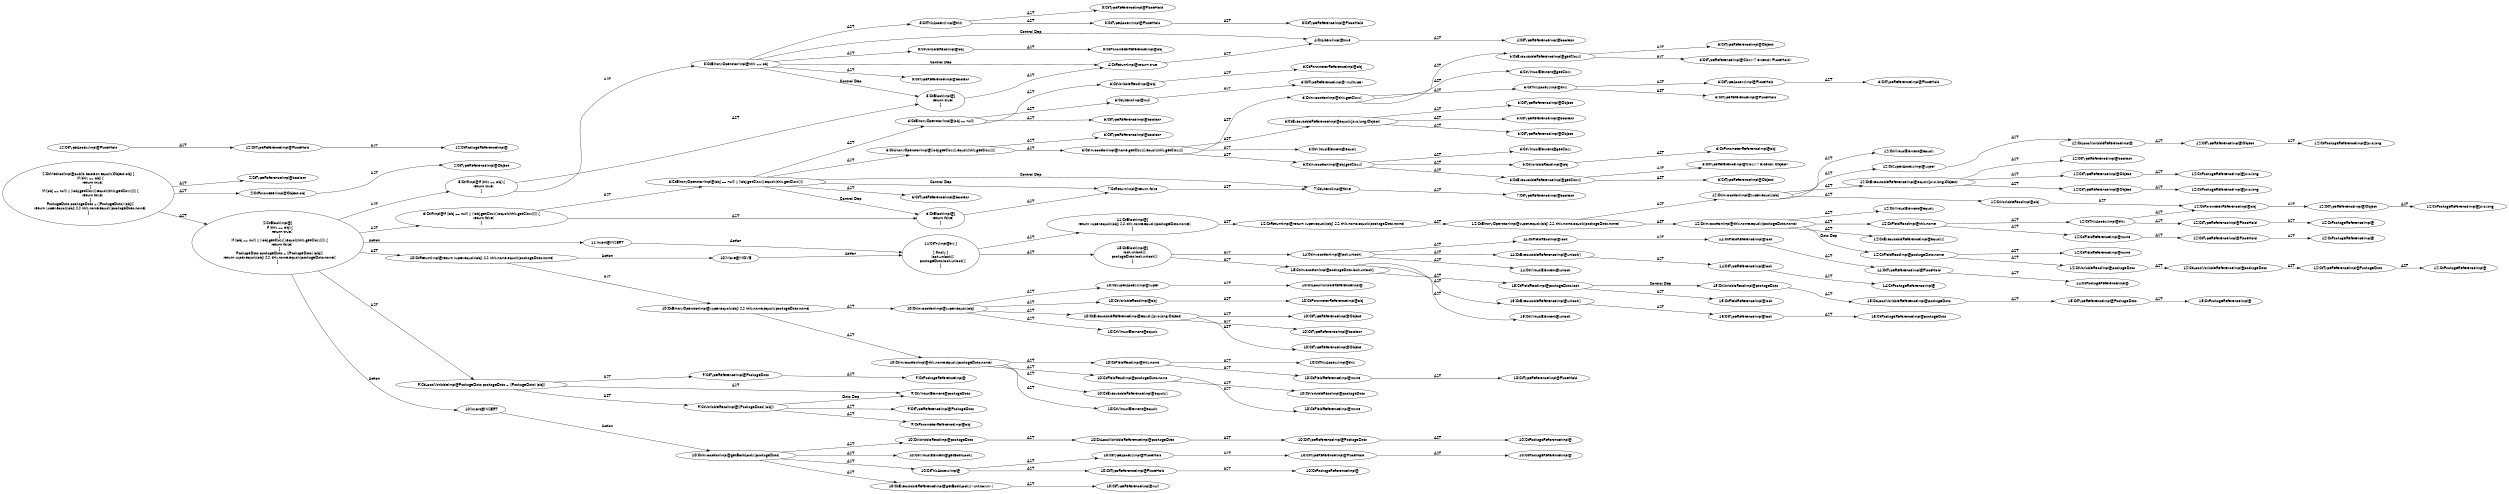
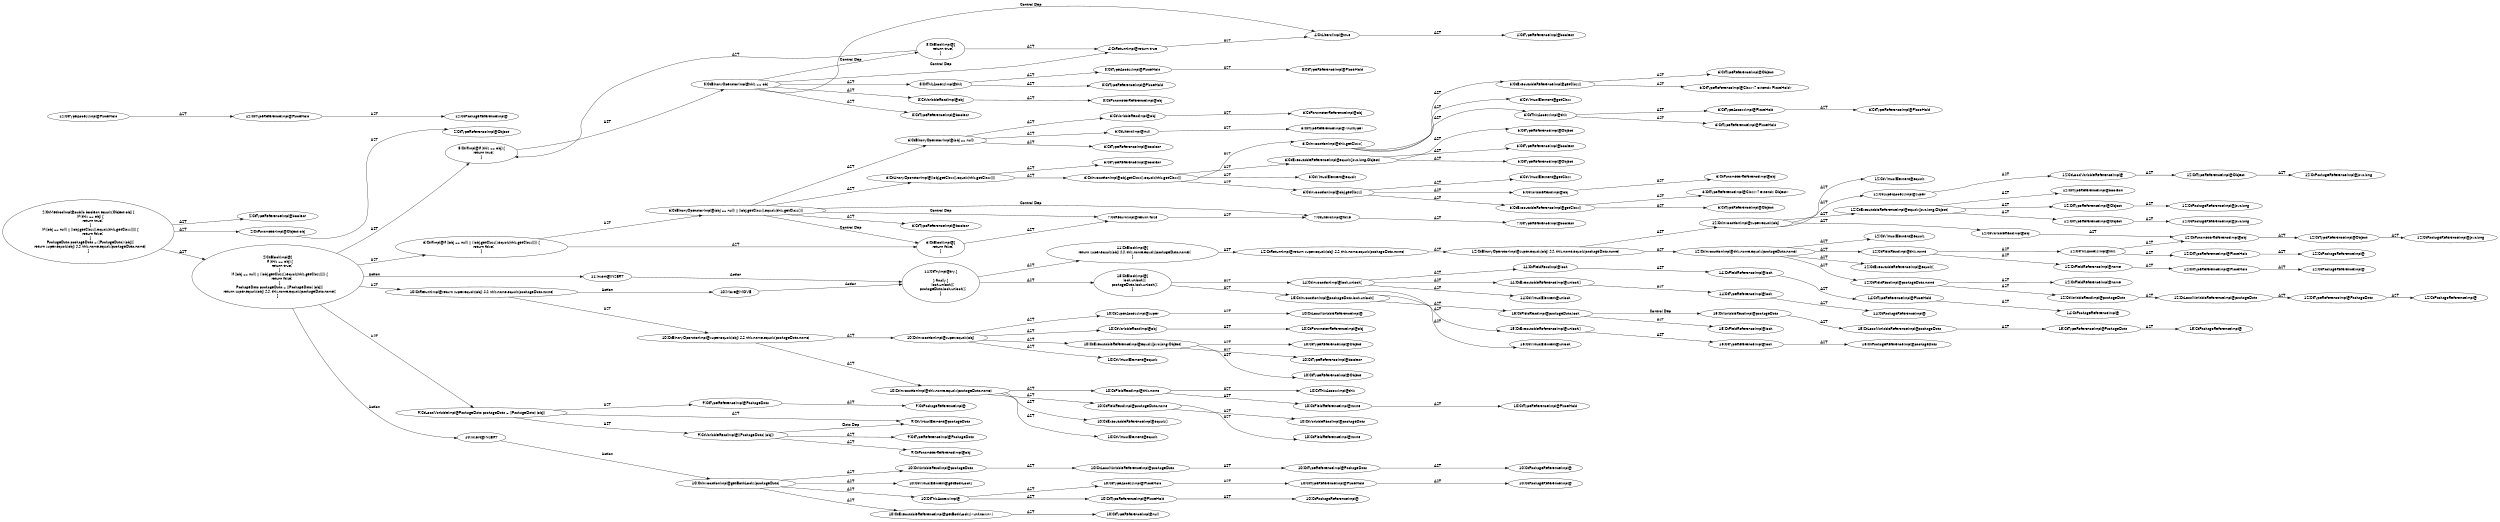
(716, 146) -> (698, 60)
(1133, 150) -> (1133, 178)
(1829, 236) -> (1824, 265)
